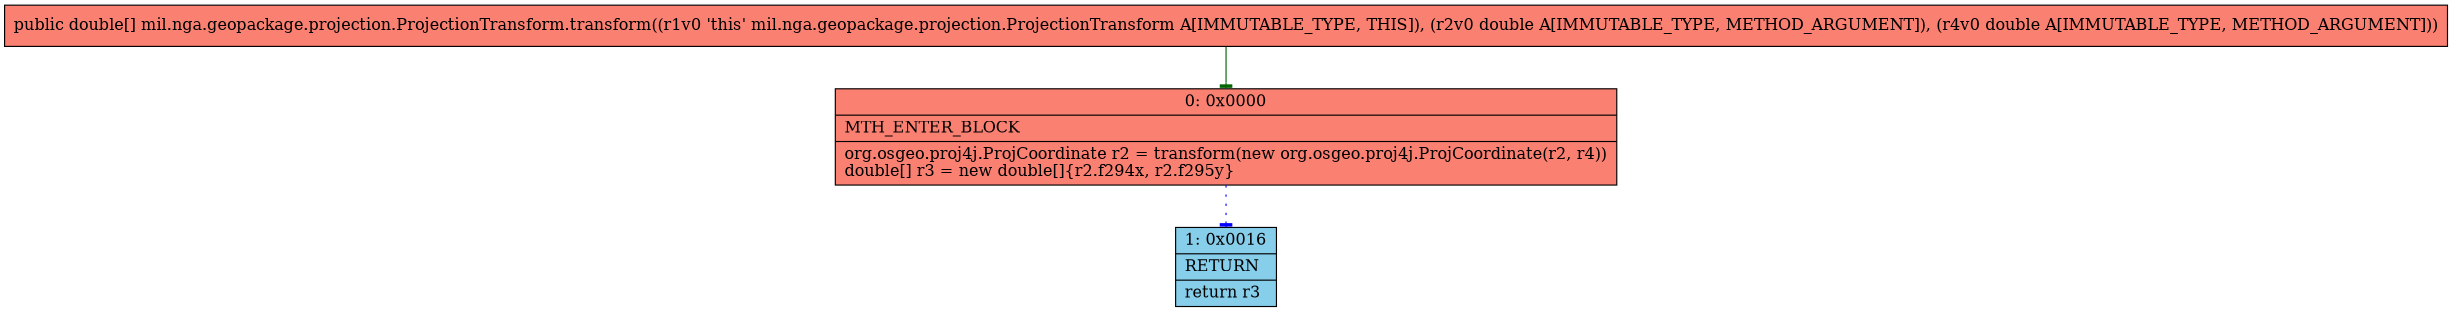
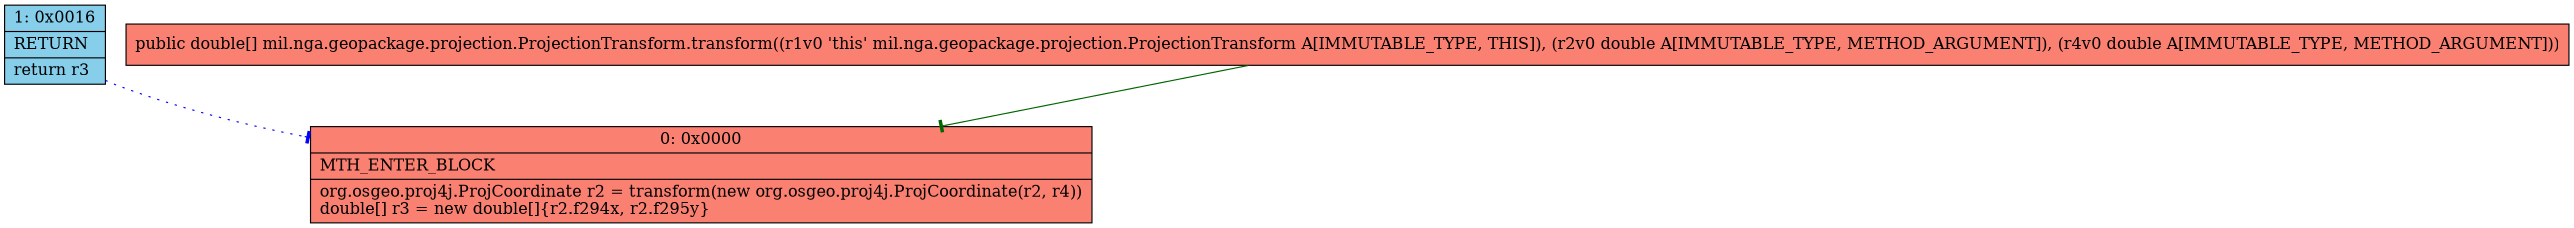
(1226, 203) -> (204, 113)
